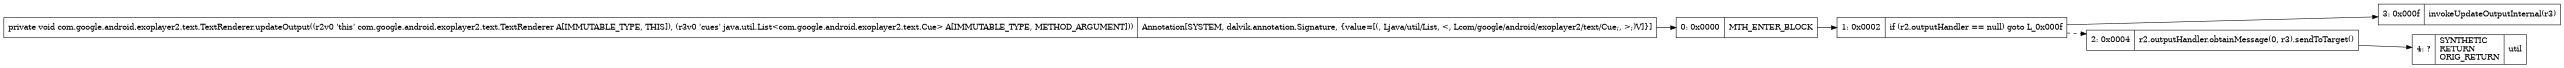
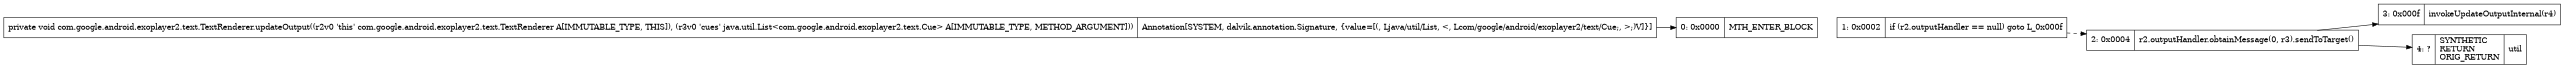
(2492, 14) -> (2492, 14)
(2220, 21) -> (2345, 27)
(1824, 28) -> none
